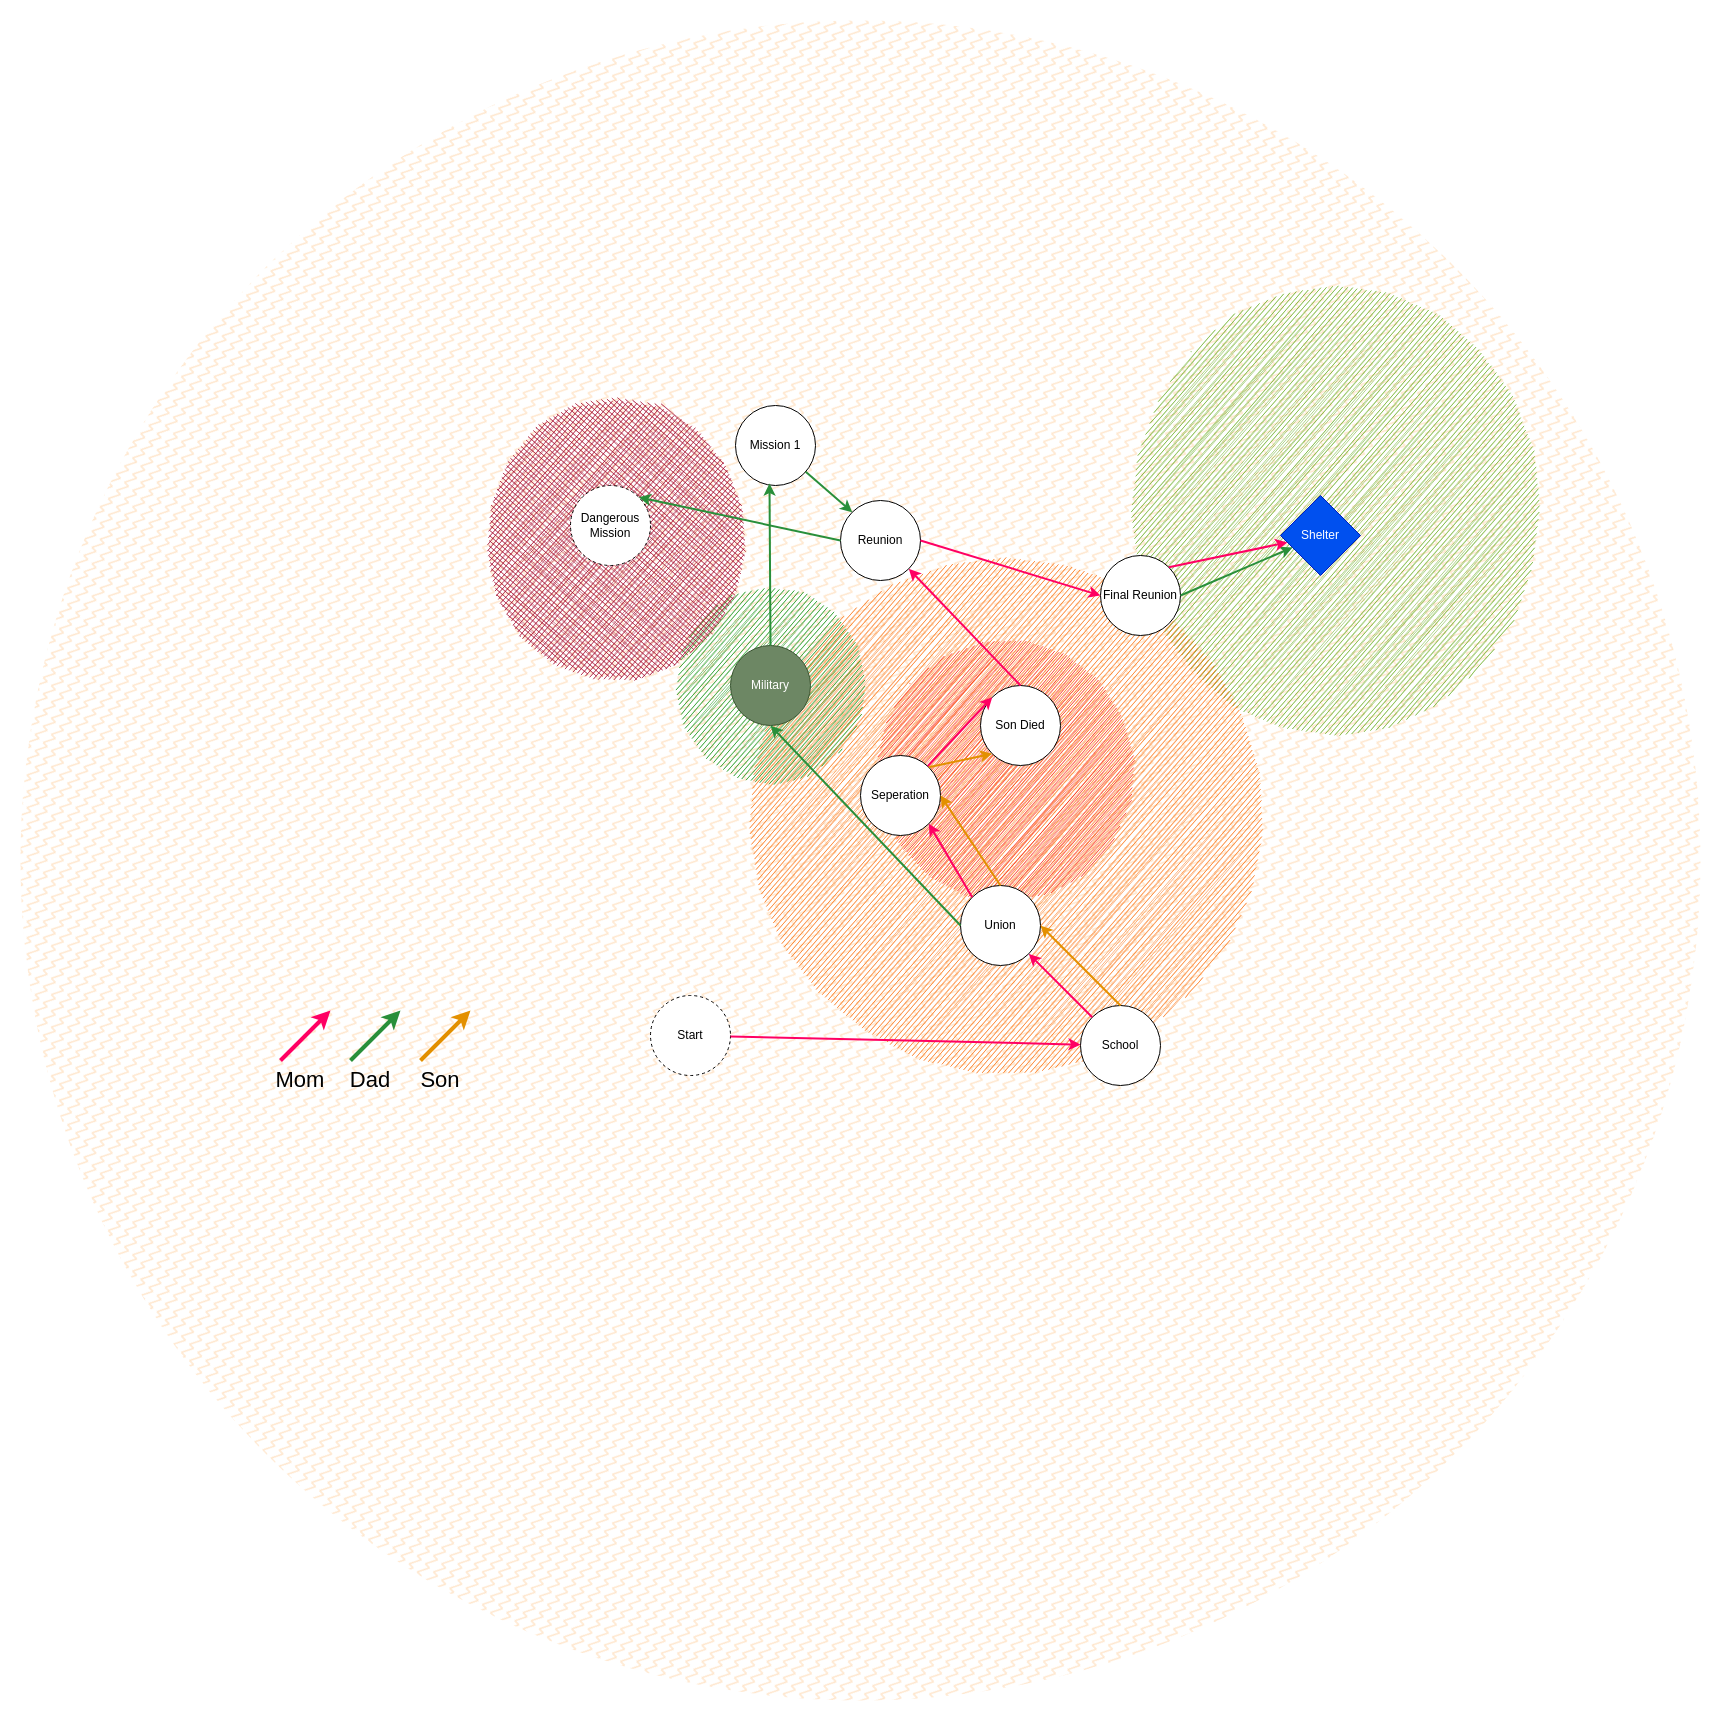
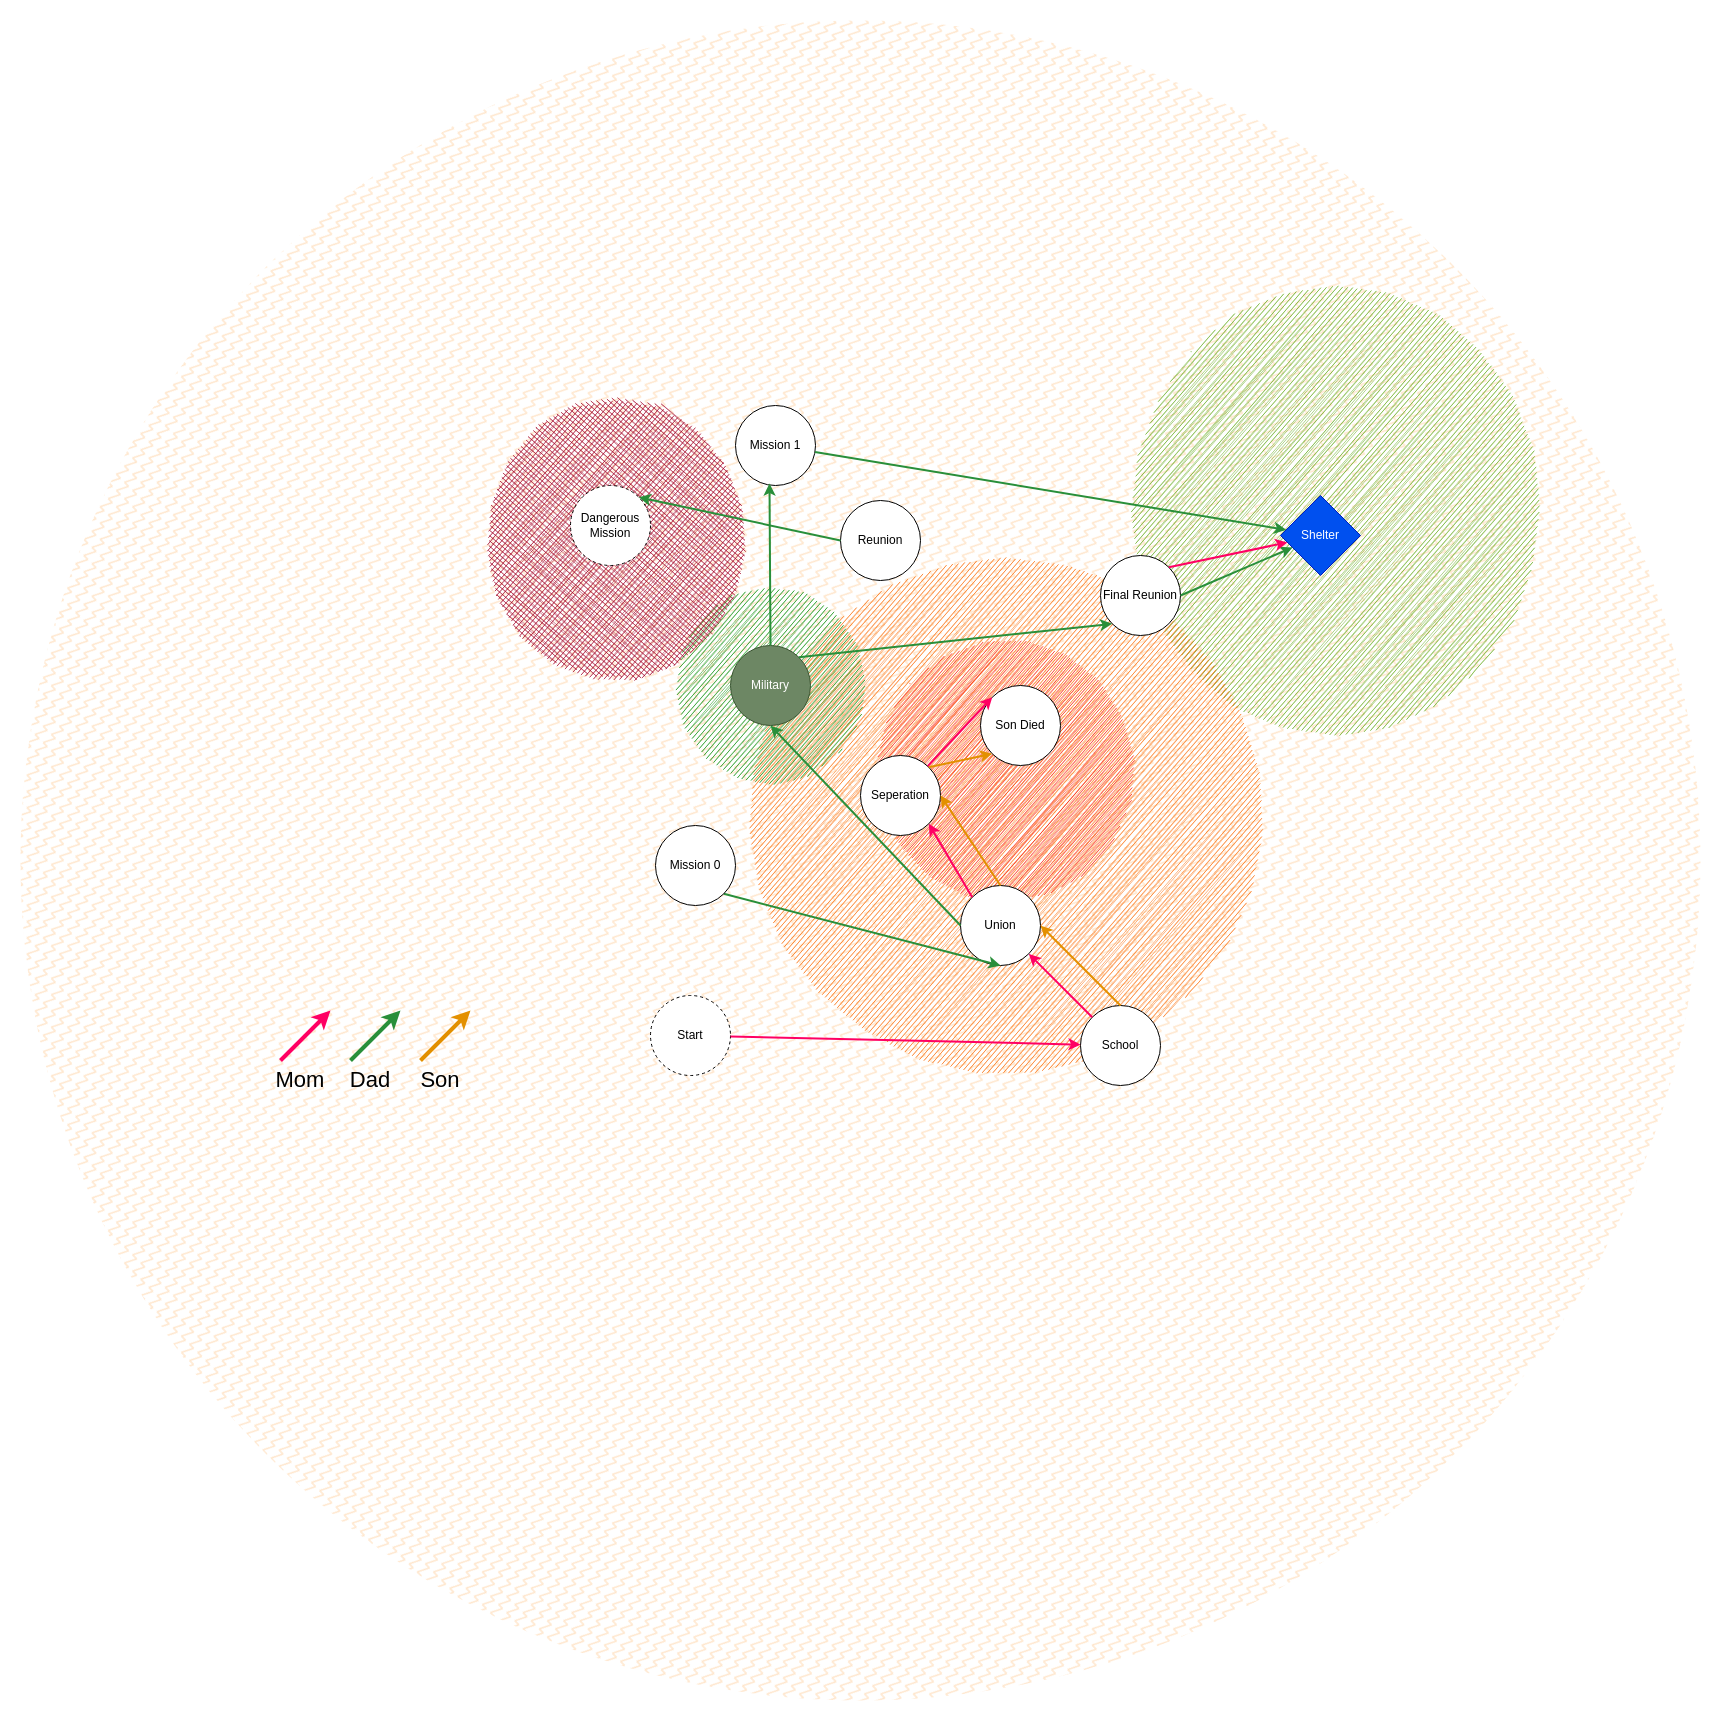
(825, 489) -> (973, 478)
(956, 551) -> none
(916, 576) -> none
none -> (1080, 627)
none -> (696, 866)
none -> (746, 900)
